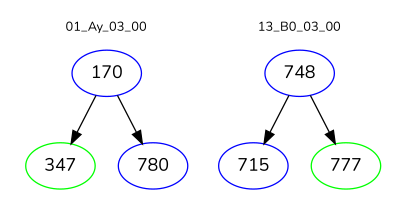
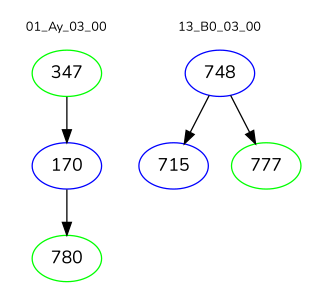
(87, 114) -> (67, 113)
(153, 166) -> (67, 259)
